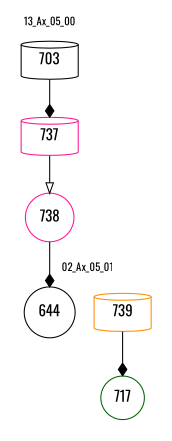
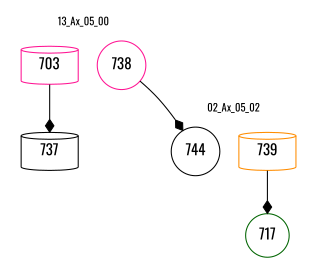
(50, 60) -> (50, 65)
(50, 136) -> (50, 151)
(50, 169) -> none
(88, 268) -> (234, 109)
(50, 312) -> (196, 151)
